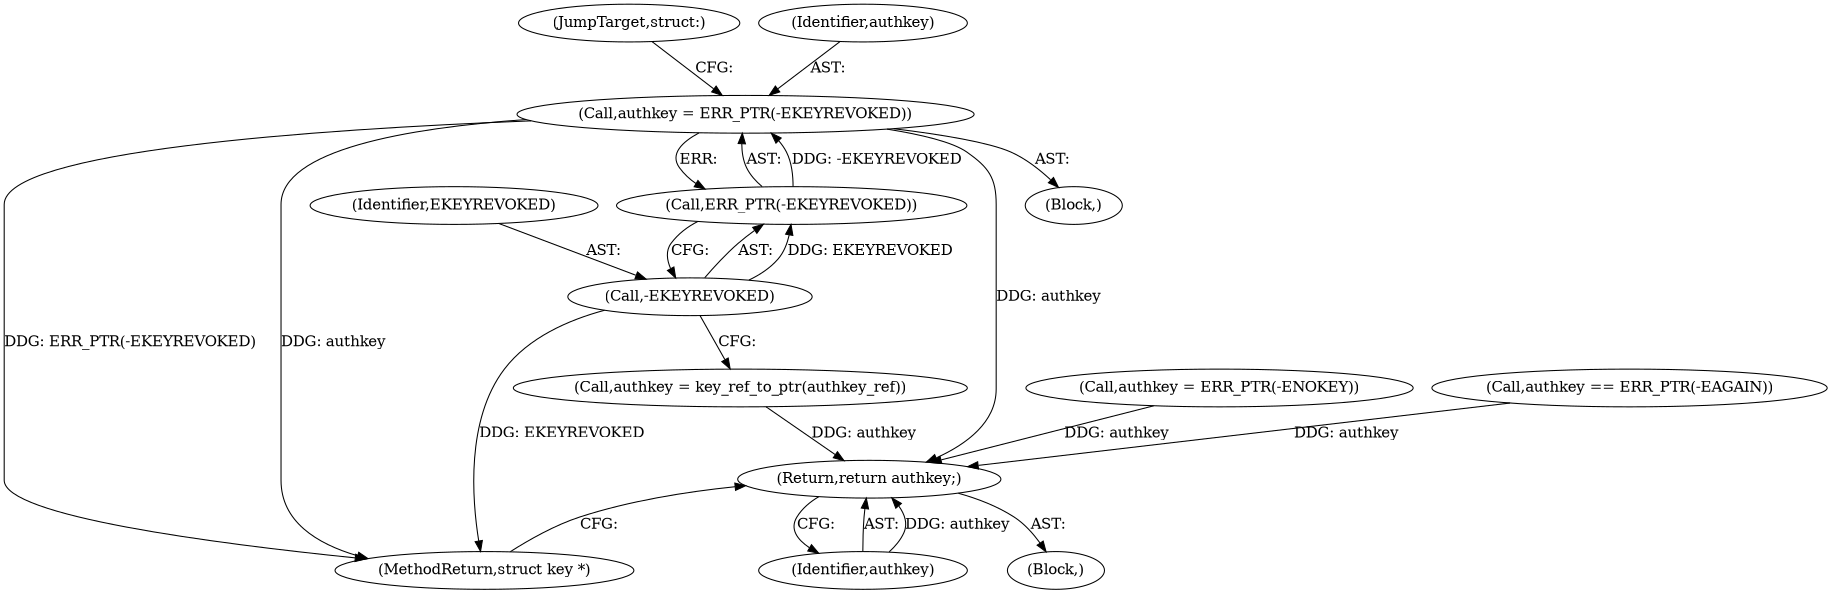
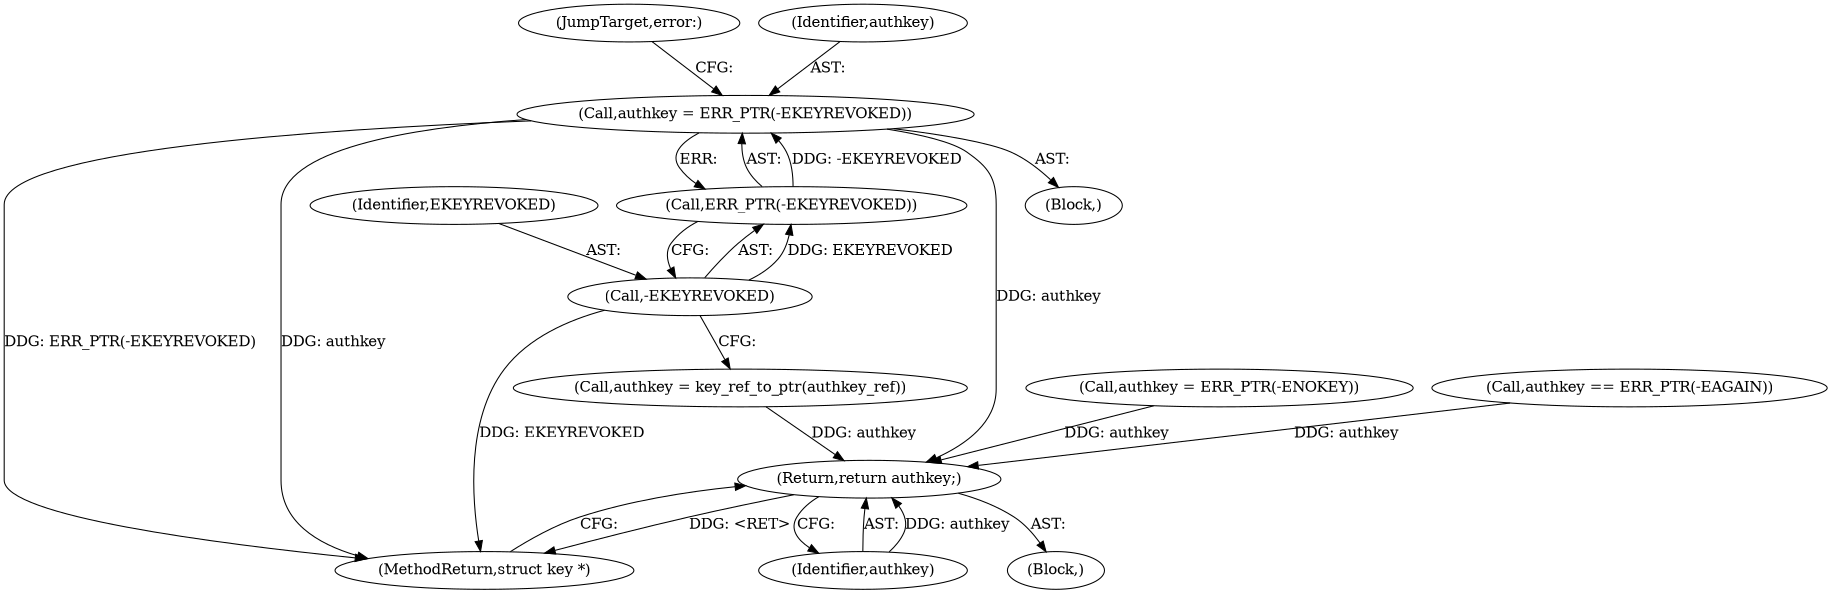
(629, 23) -> (629, 23)
none -> (674, 520)
